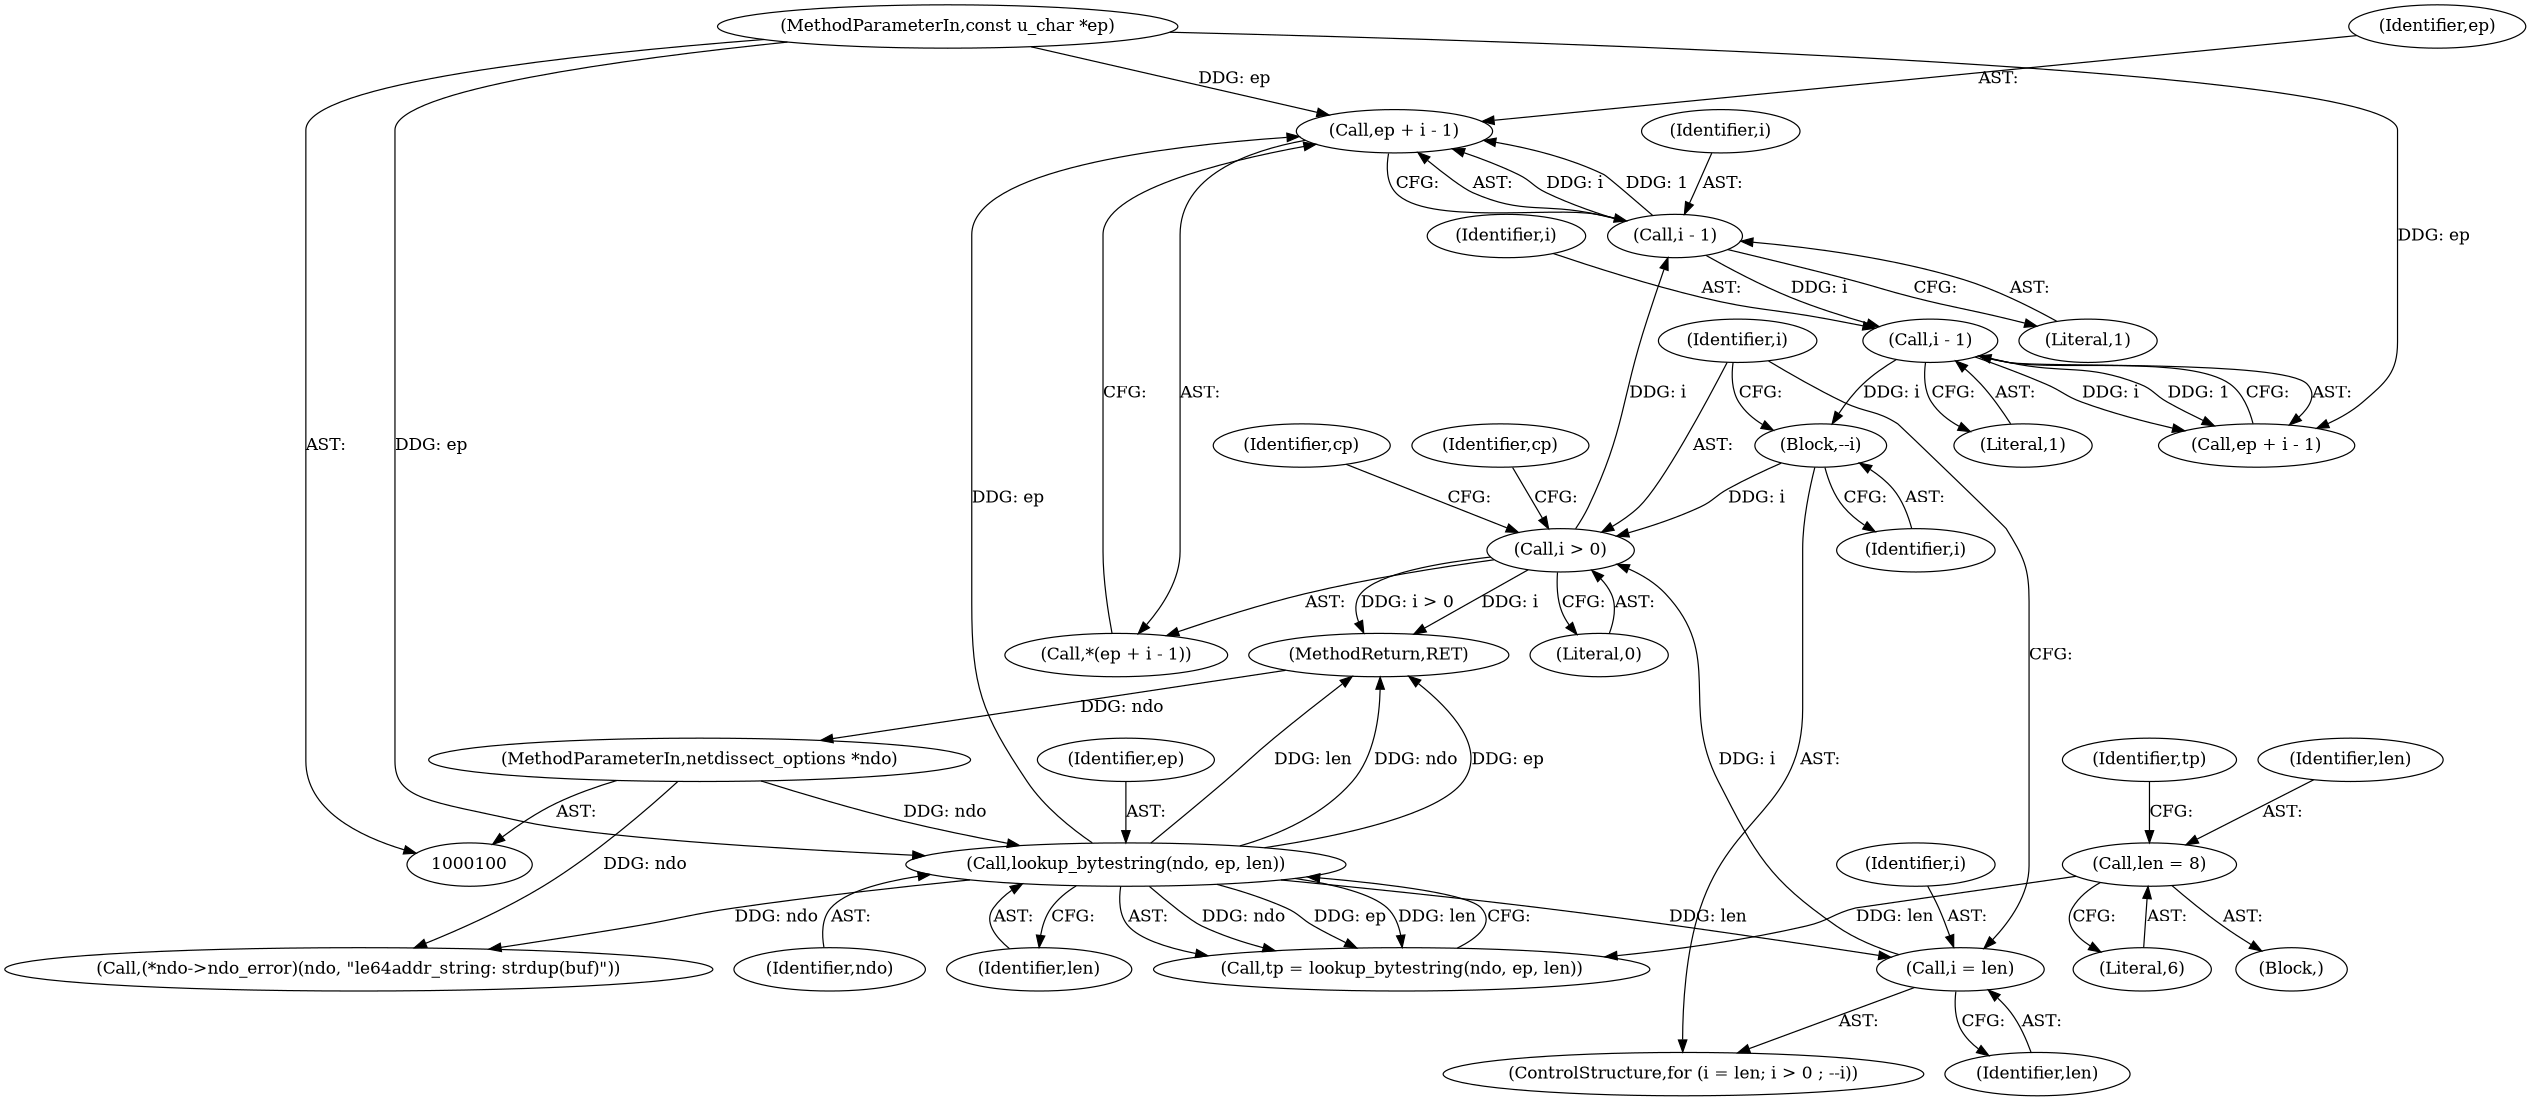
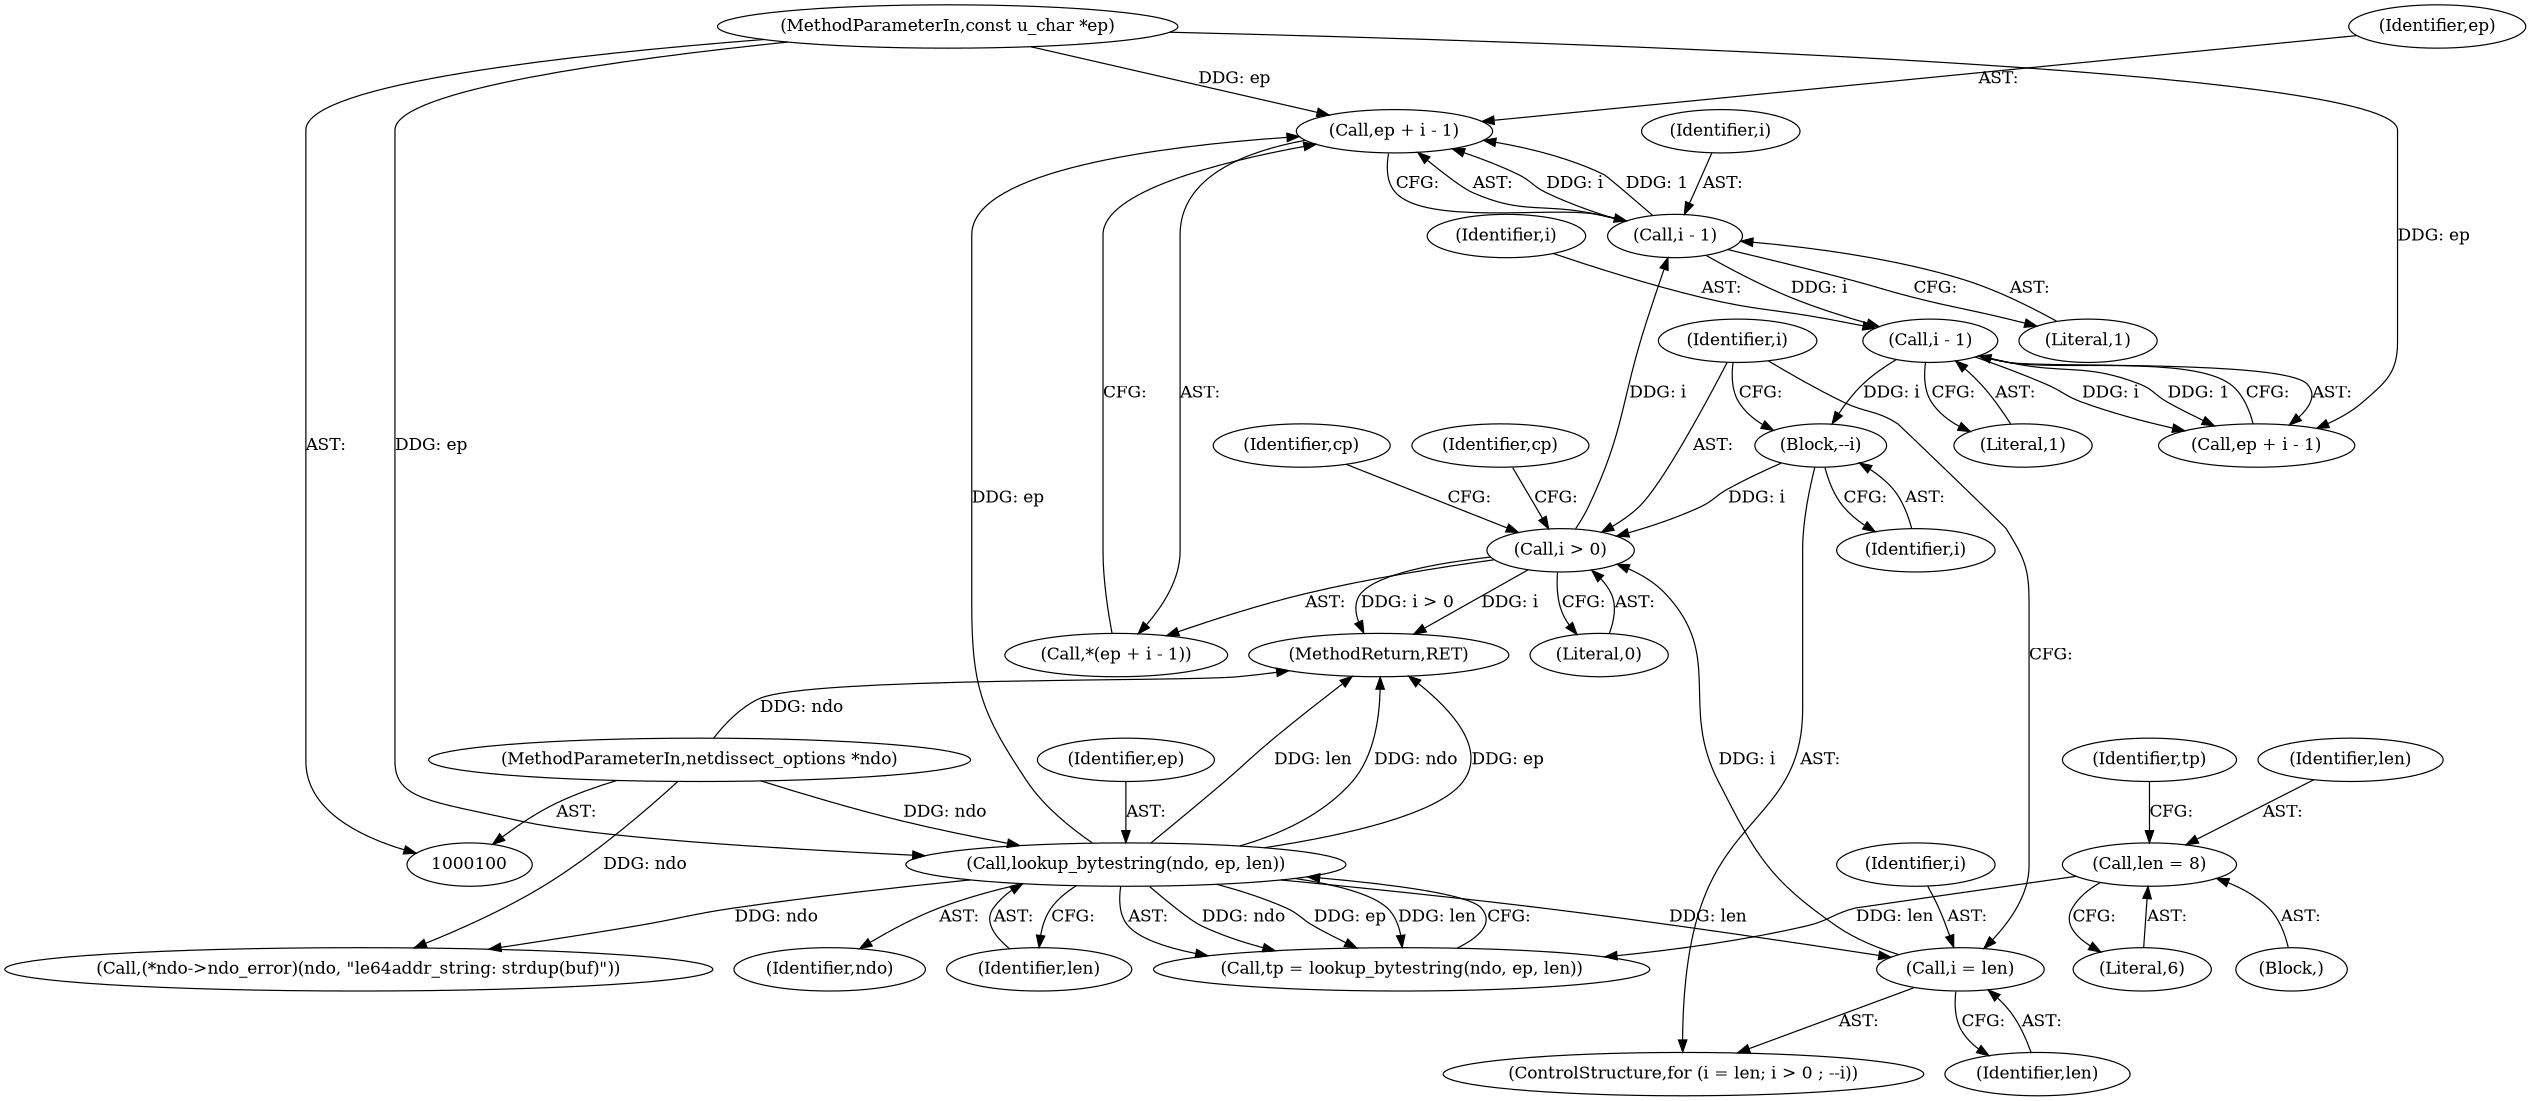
(1059, 704) -> (987, 682)
(838, 902) -> (944, 906)
(2210, 917) -> (2267, 907)
